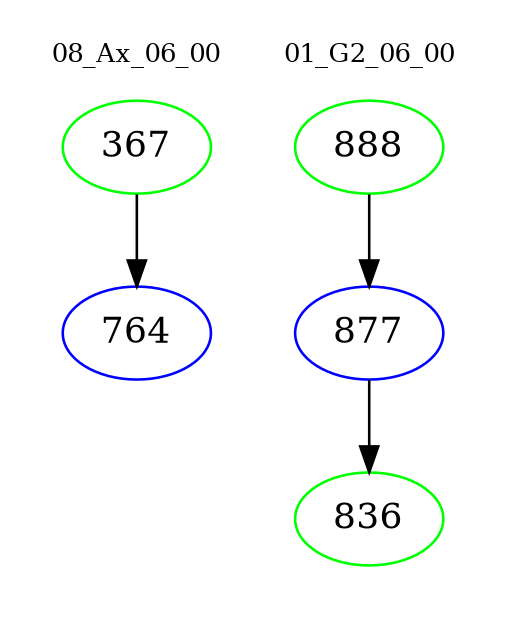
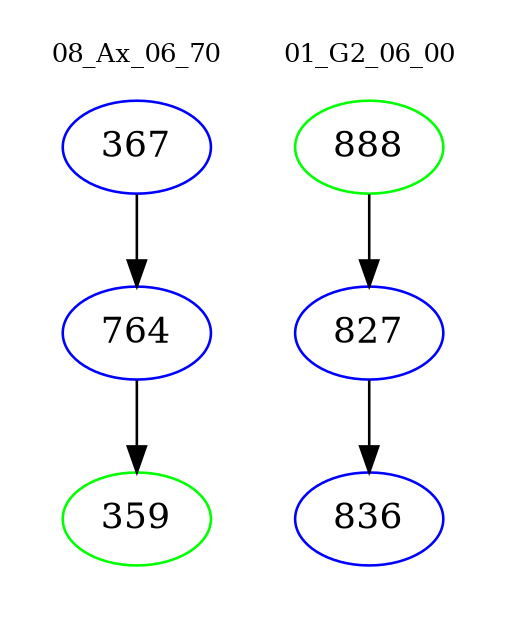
(137, 56) -> (137, 56)
(137, 147) -> (137, 147)
(369, 333) -> (369, 333)
none -> (137, 519)
(369, 519) -> (369, 519)
